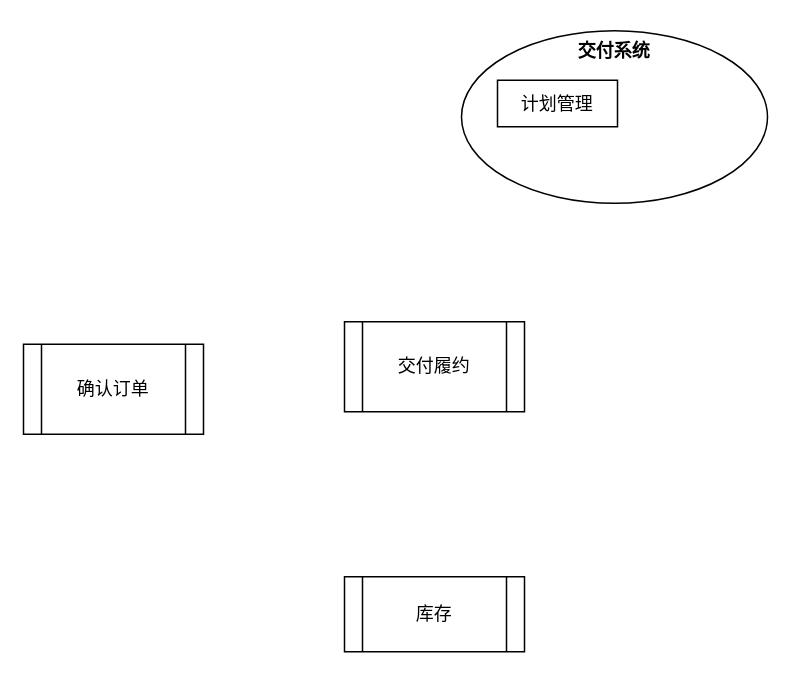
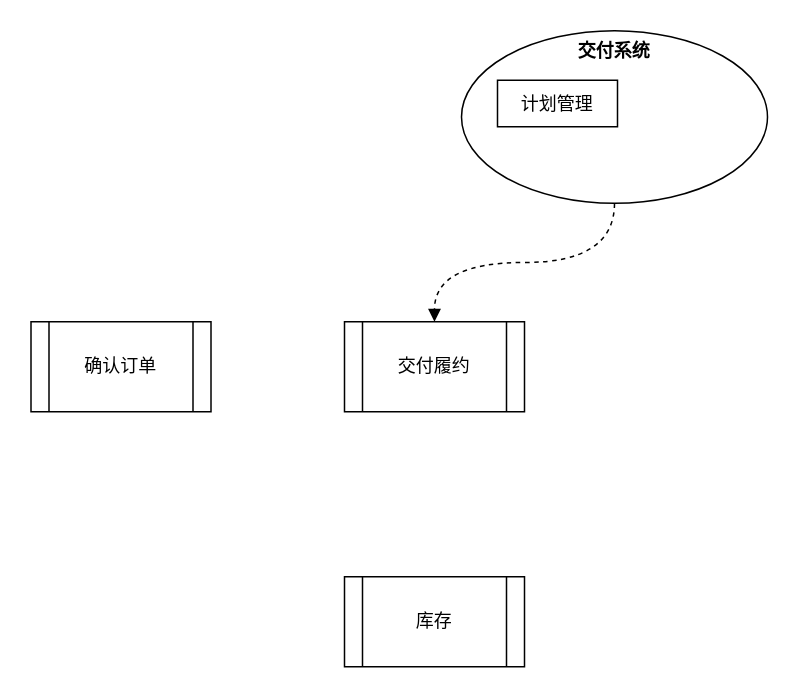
none -> (529, 262)
(113, 389) -> (121, 367)
(434, 614) -> (434, 622)
